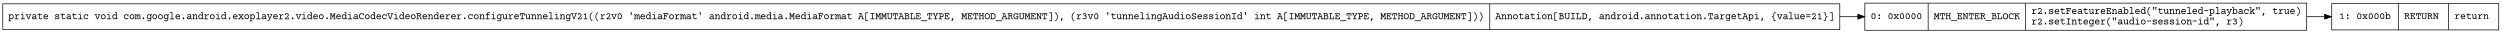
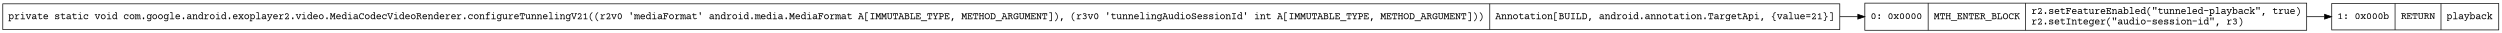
(2472, 16) -> (2470, 16)
